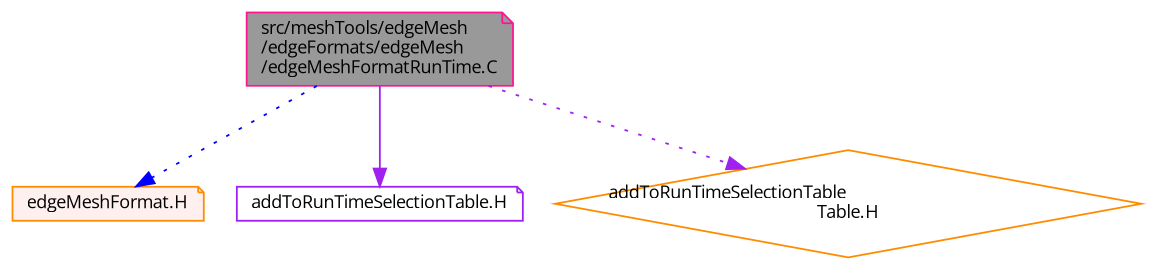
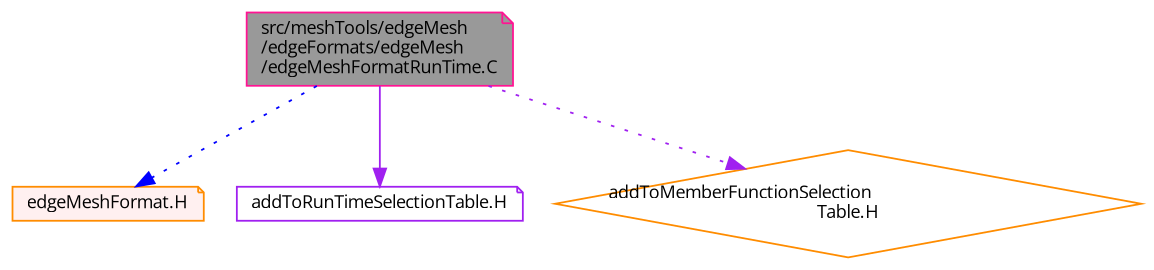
(848, 204) -> (848, 204)
